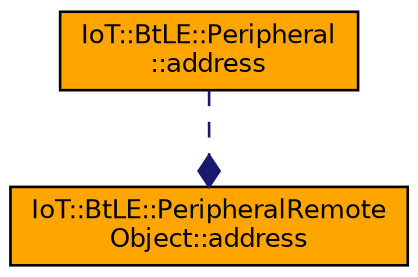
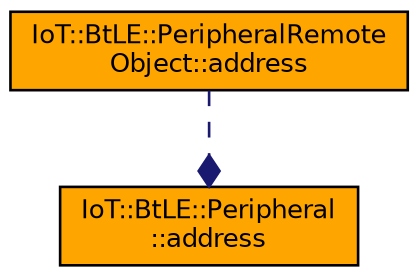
(209, 123) -> (209, 123)
